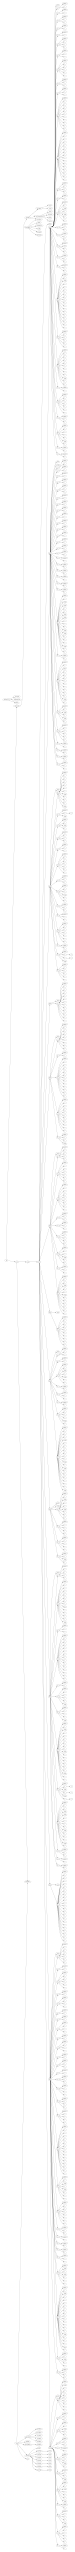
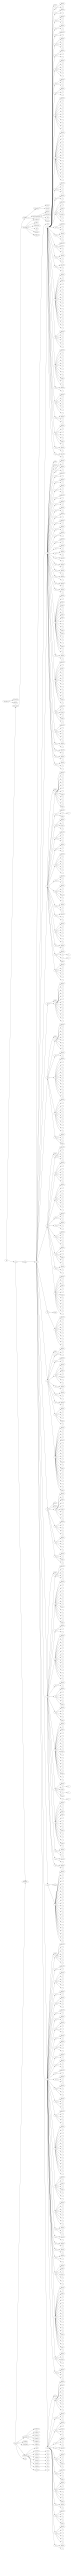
(17, 700) -> none
